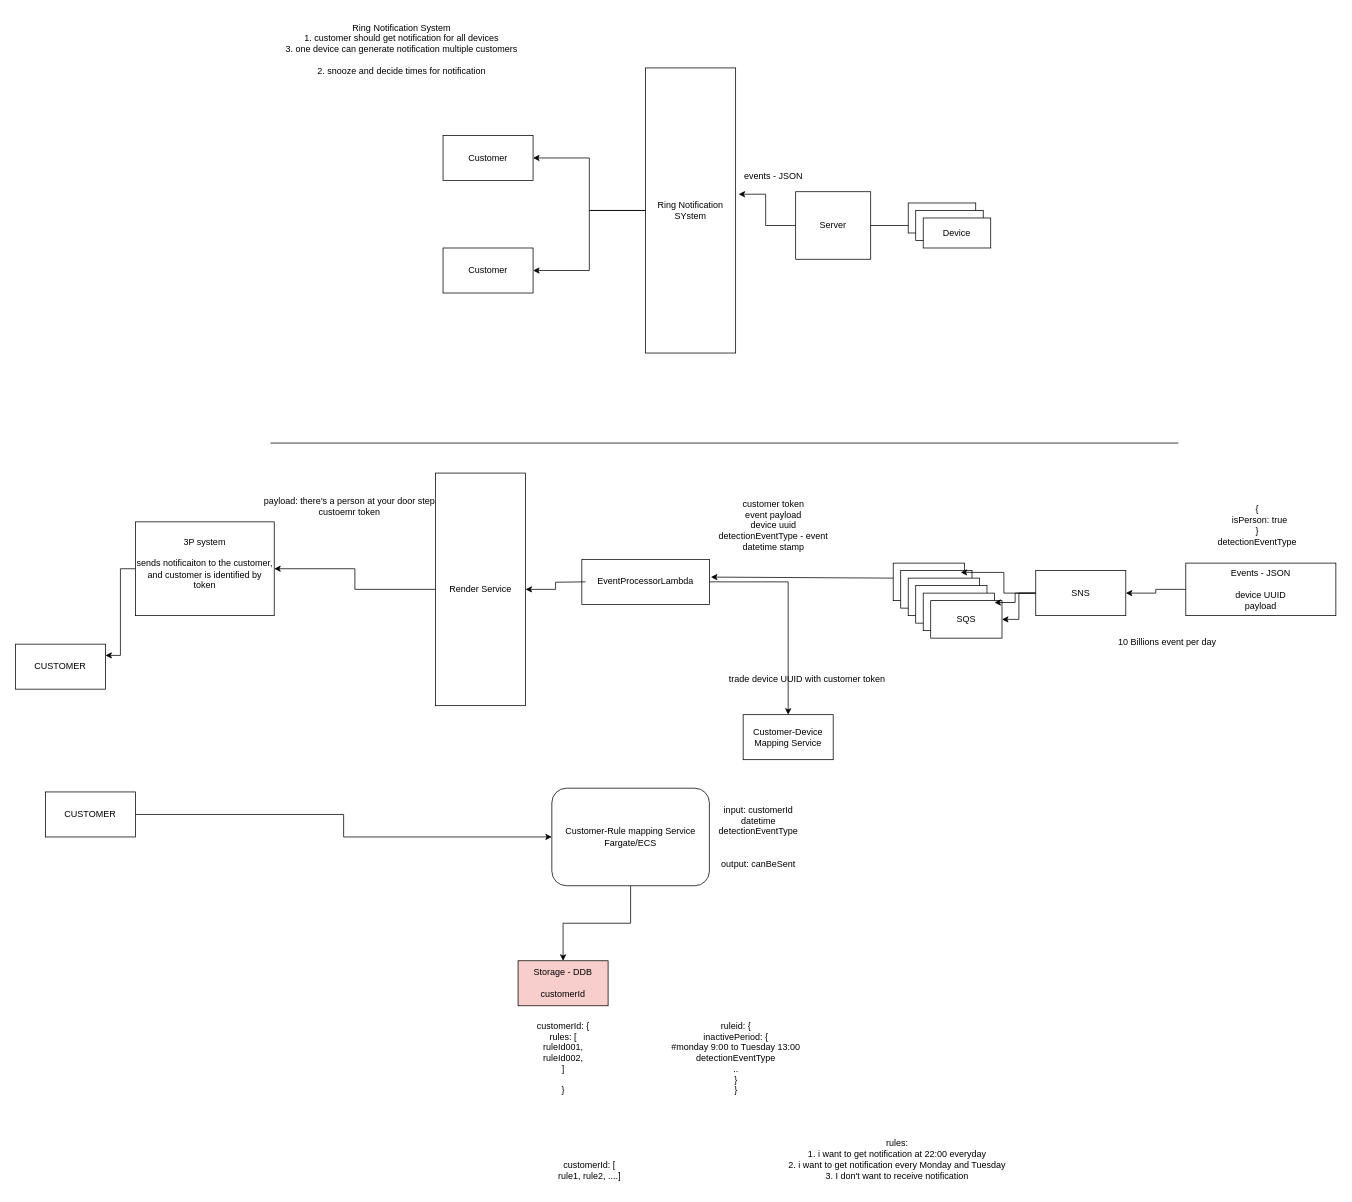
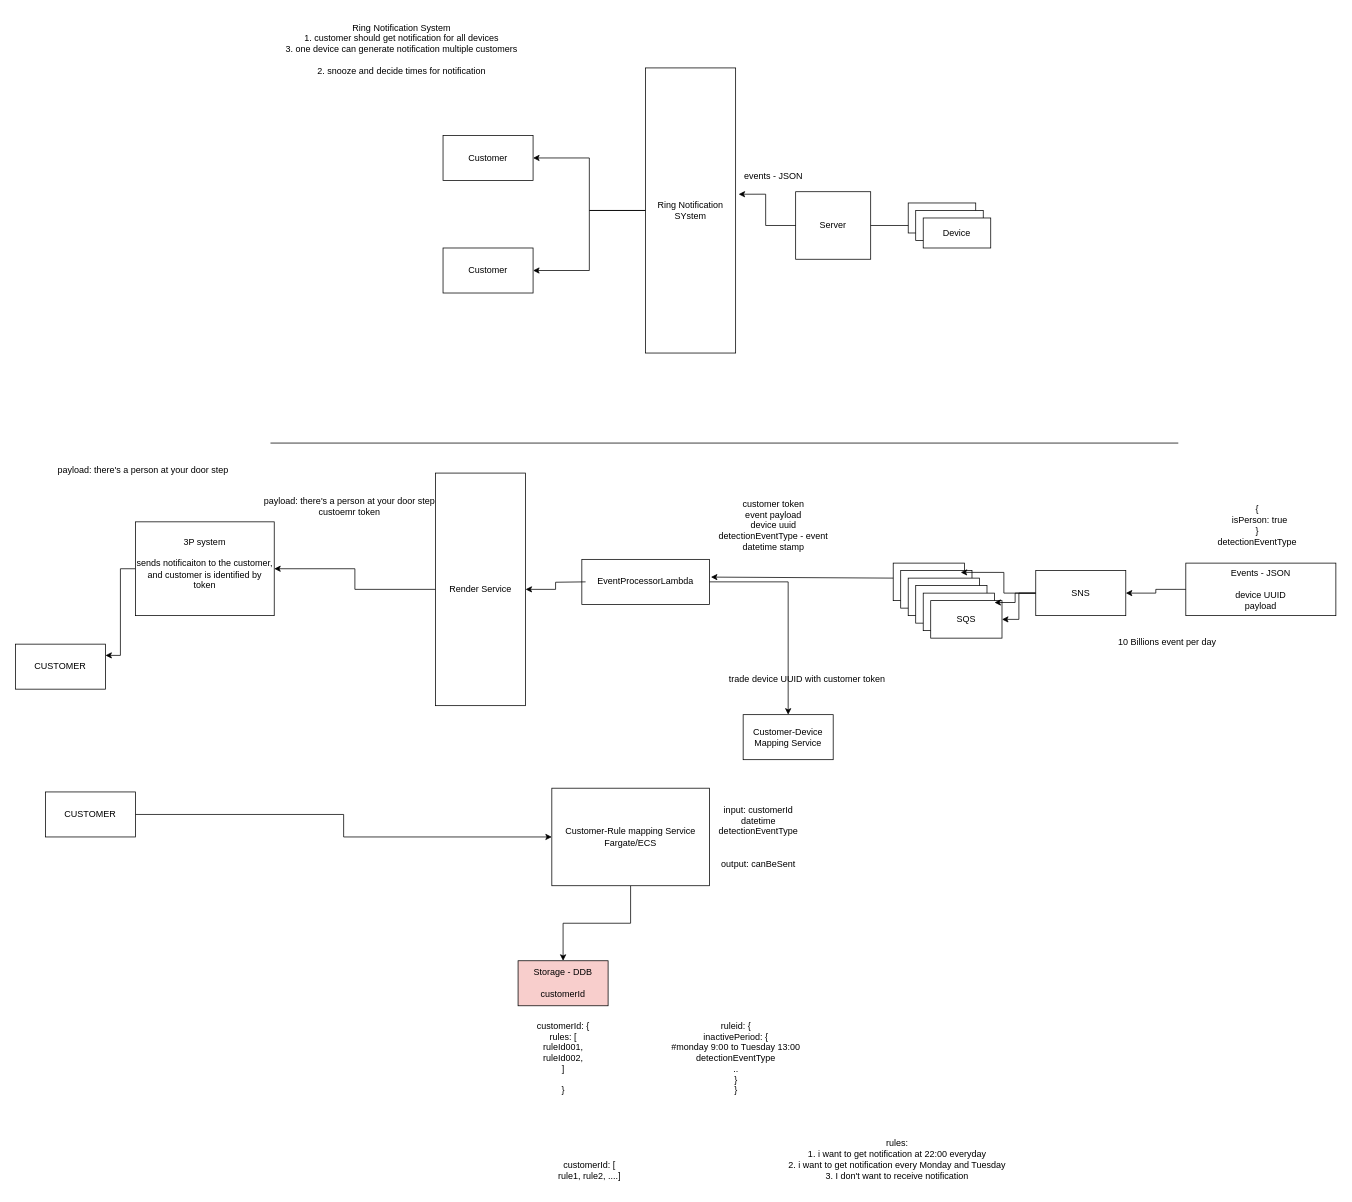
none -> (143, 470)
(630, 837) -> (630, 837)
